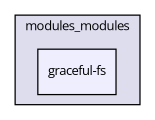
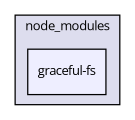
(78, 27) -> (67, 27)
